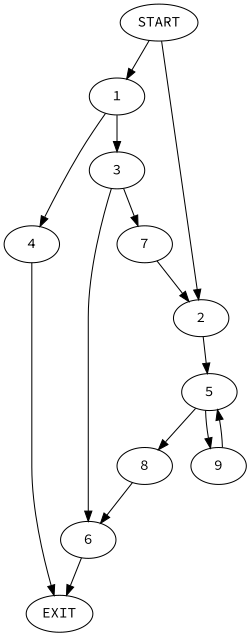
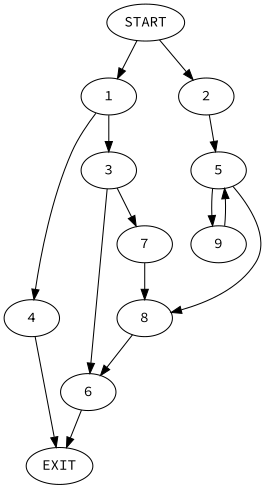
(170, 277) -> (145, 276)
